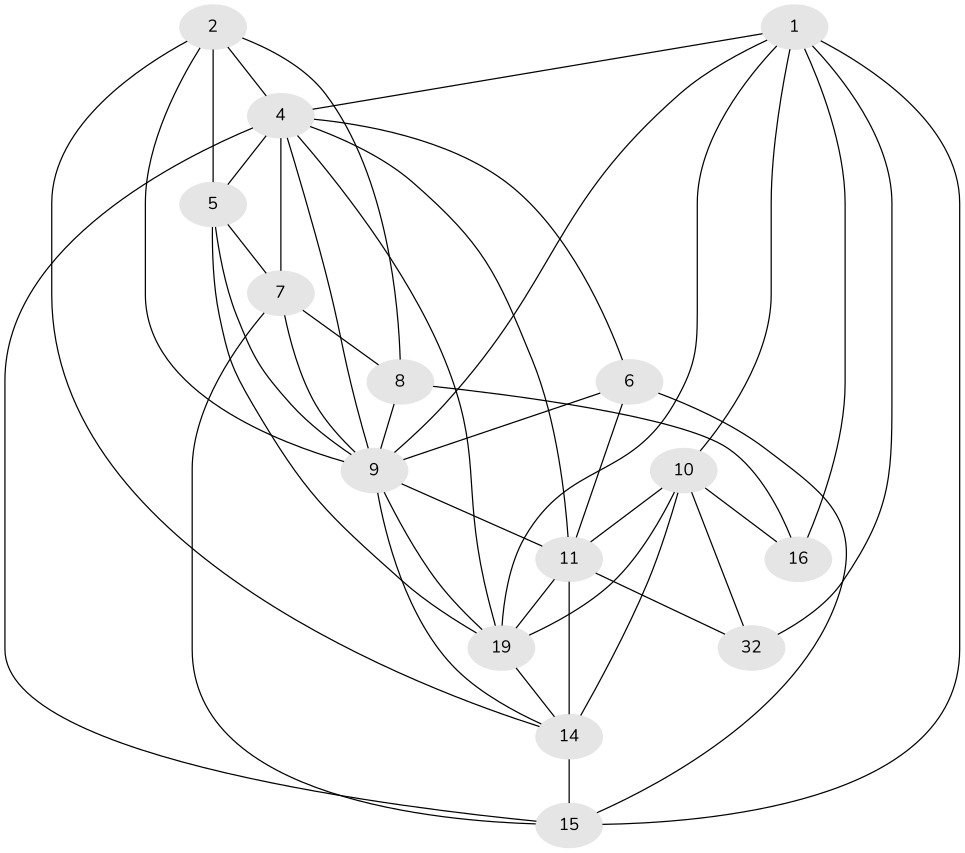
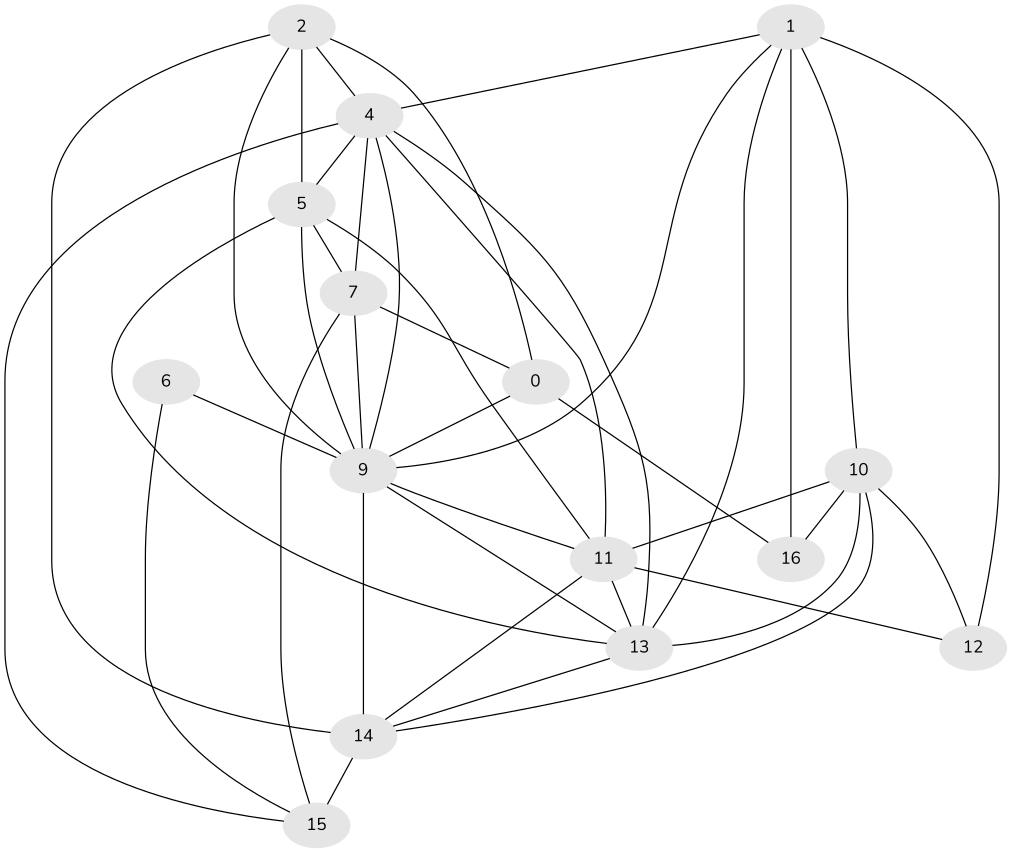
(510, 186) -> none
(400, 382) -> (536, 382)
(604, 457) -> (468, 369)
(960, 532) -> none
(501, 648) -> (639, 648)
(751, 648) -> (973, 648)
